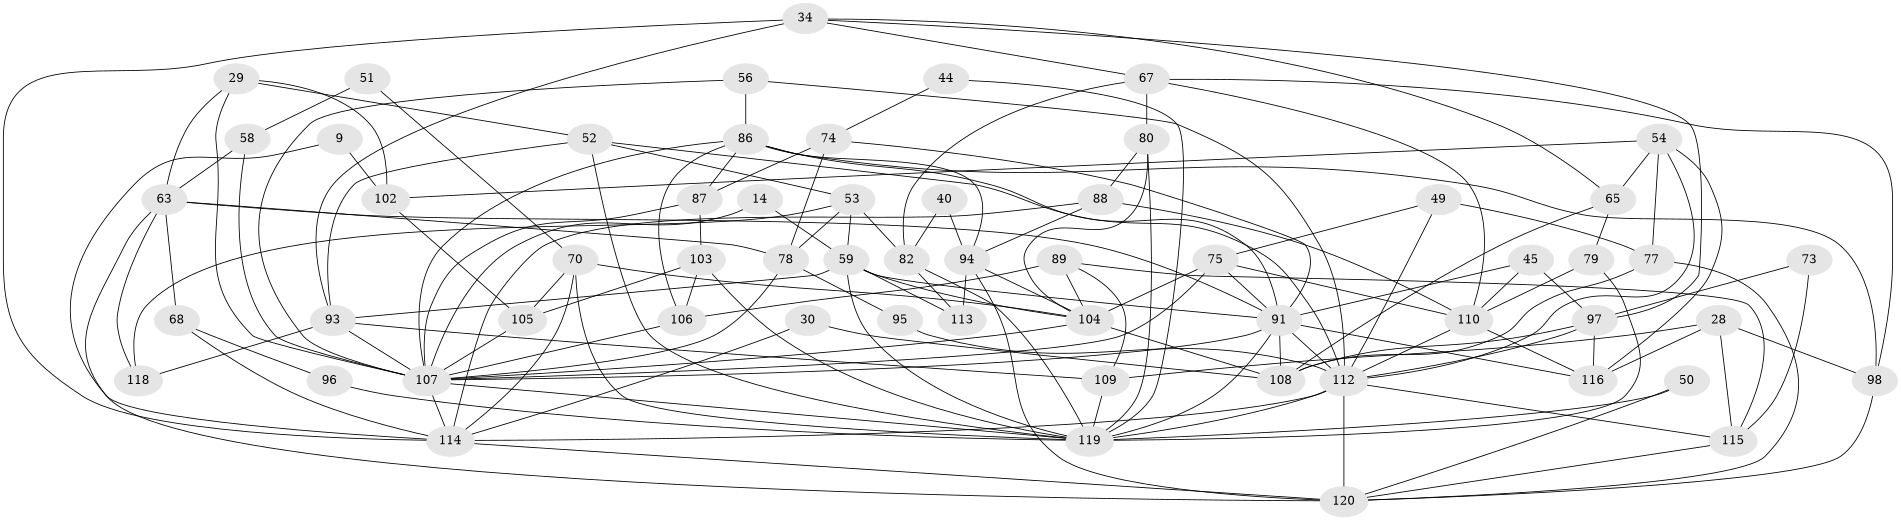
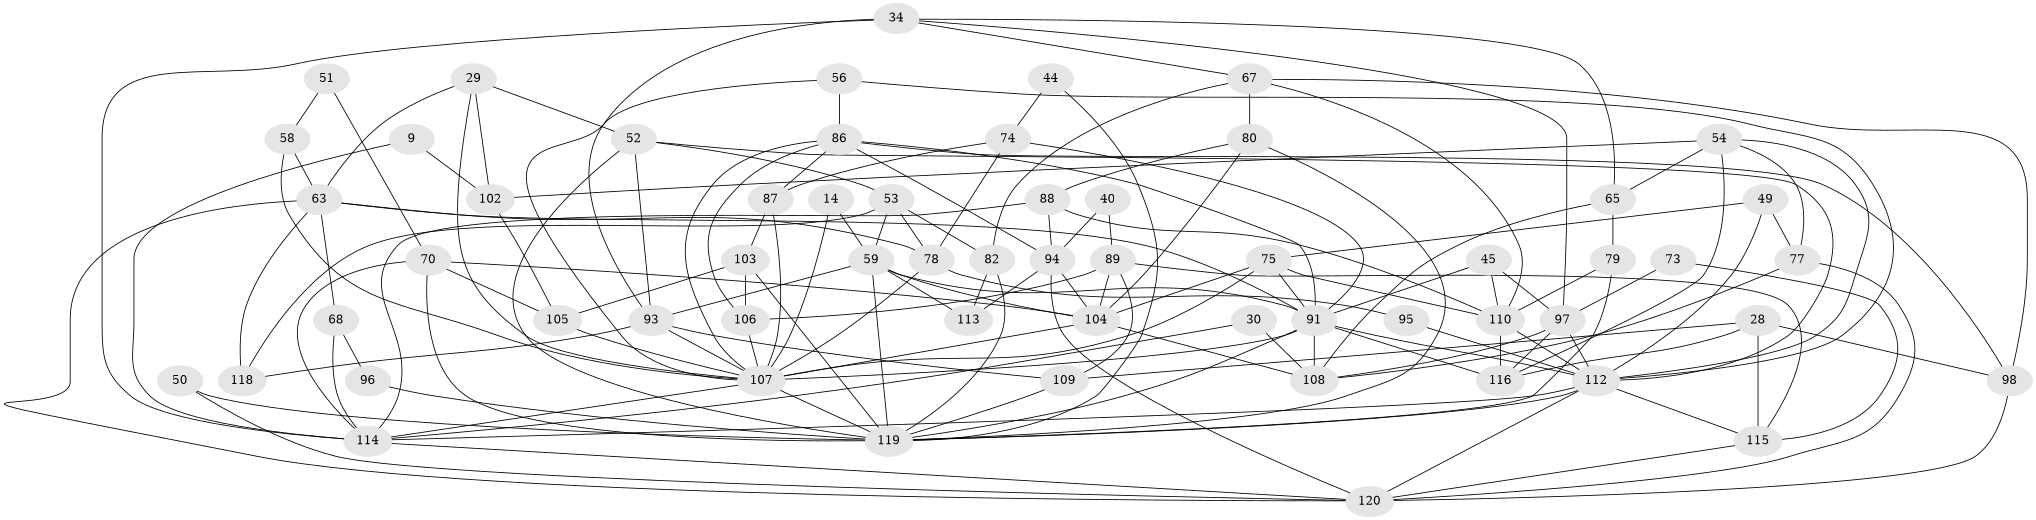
(924, 232) -> (1110, 230)
